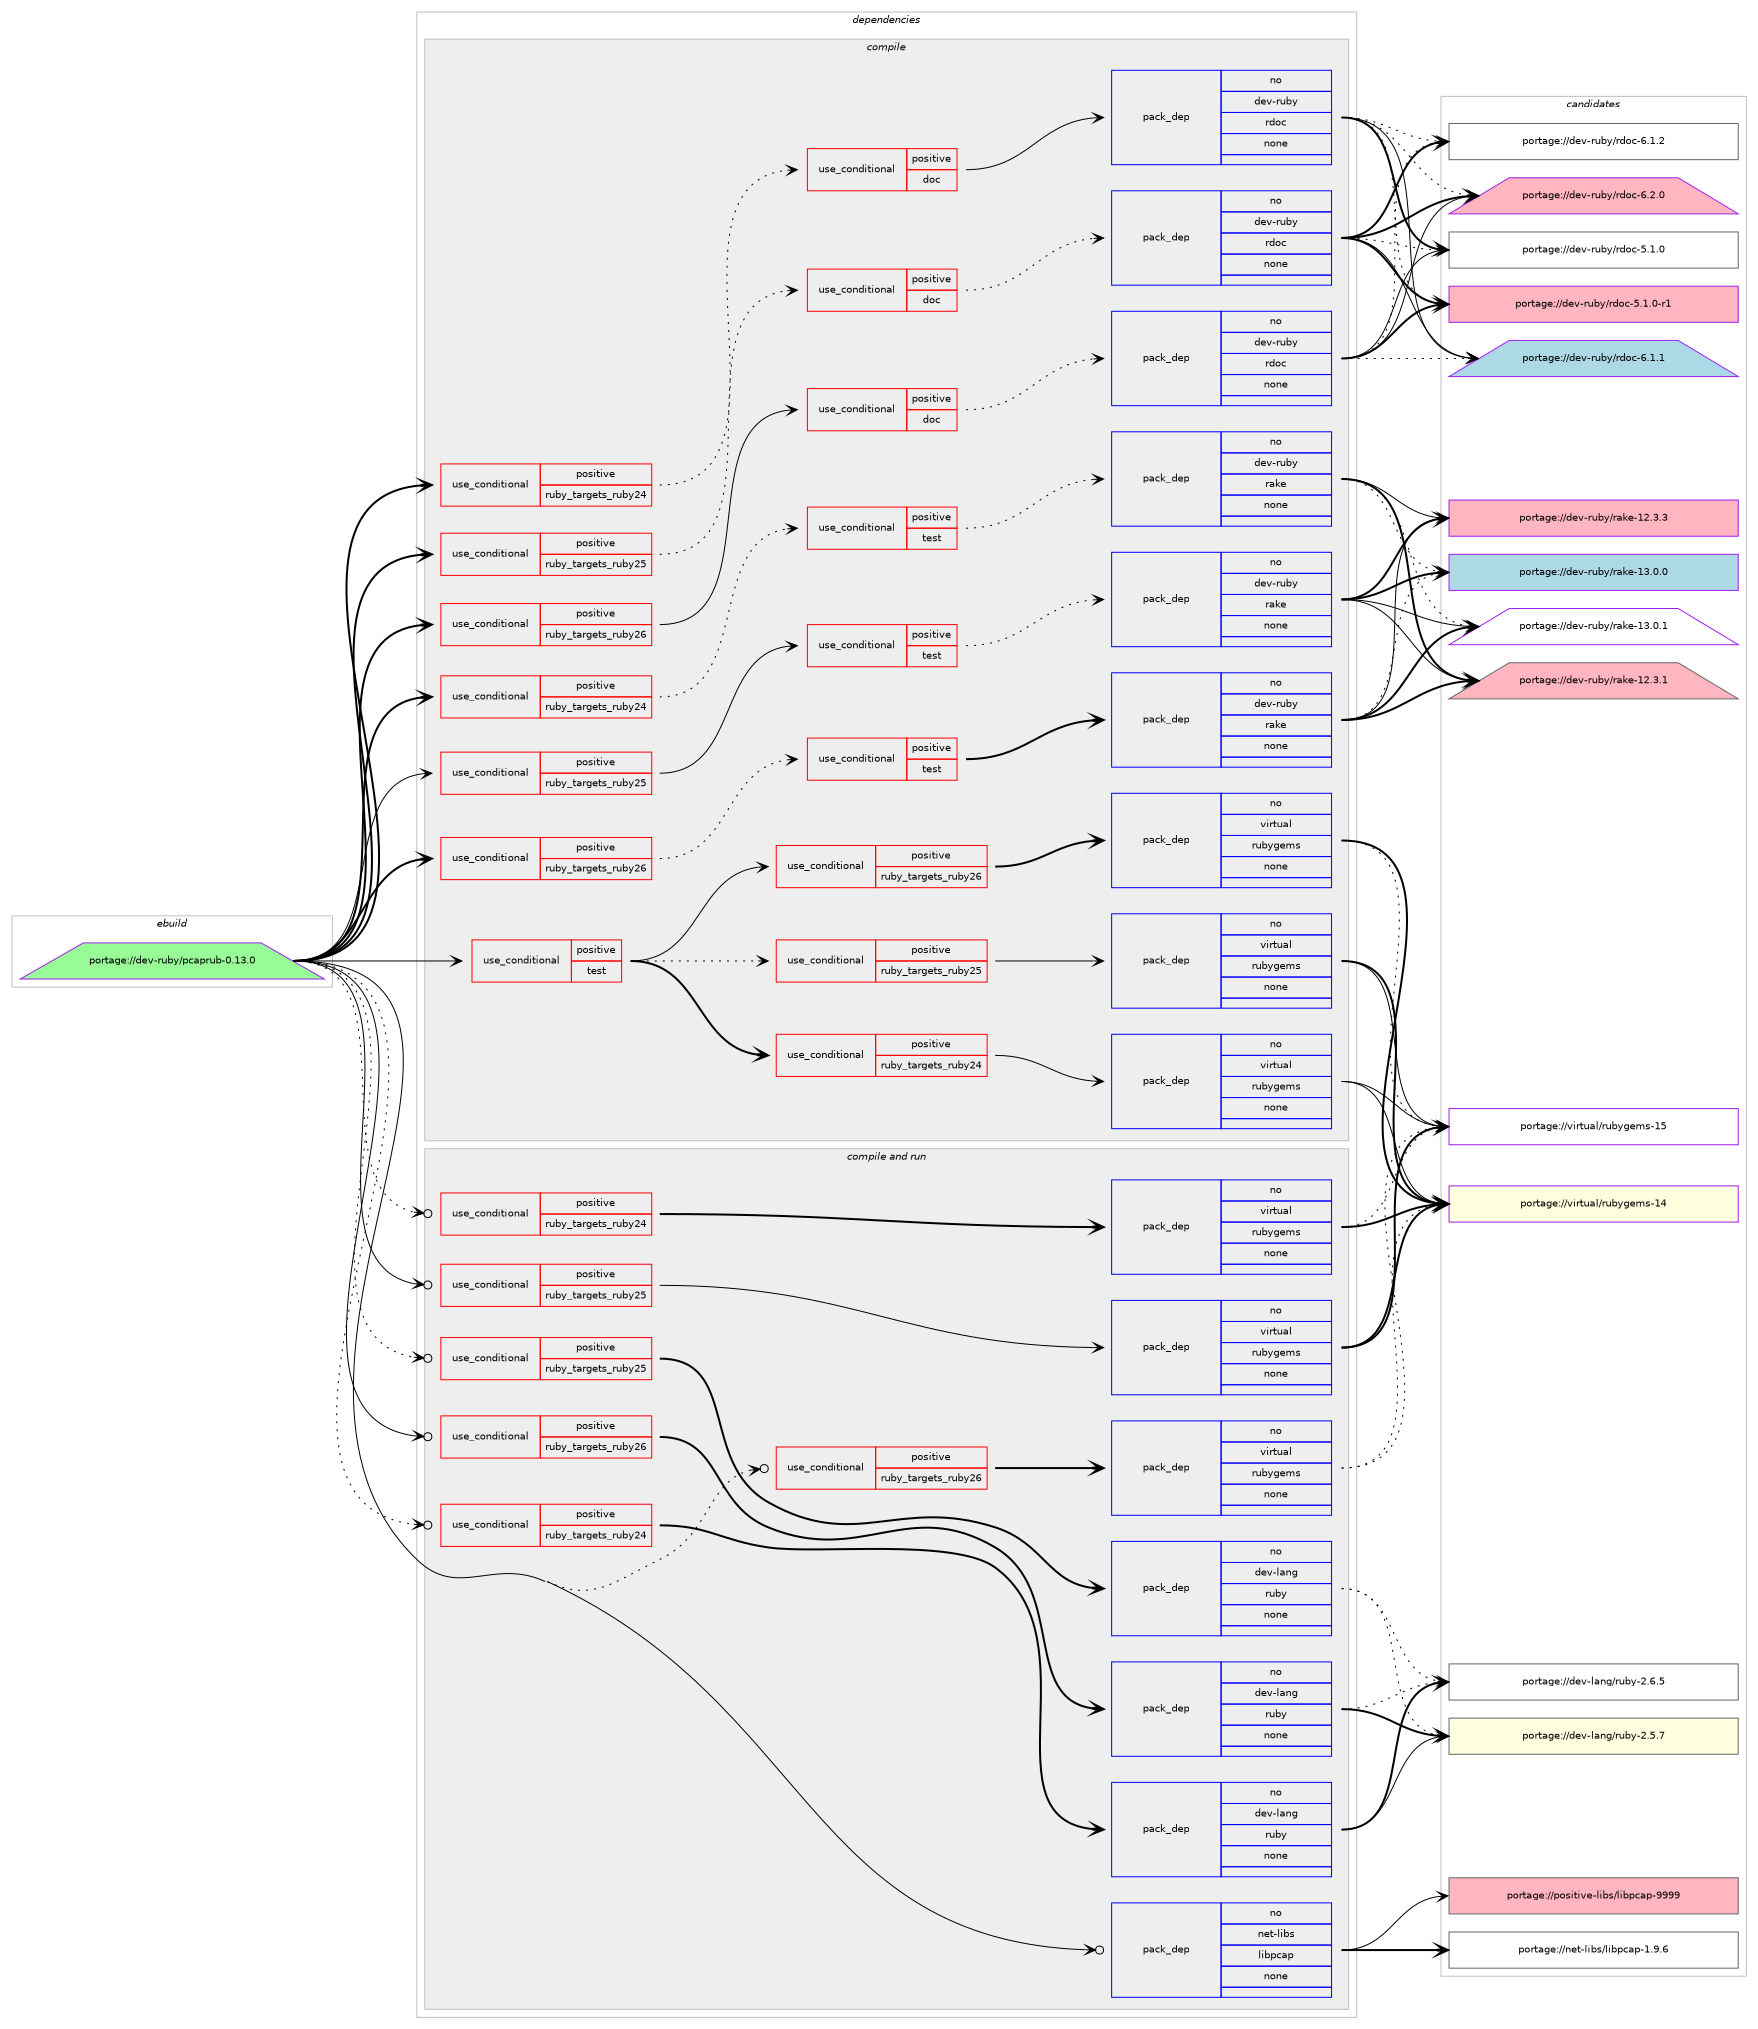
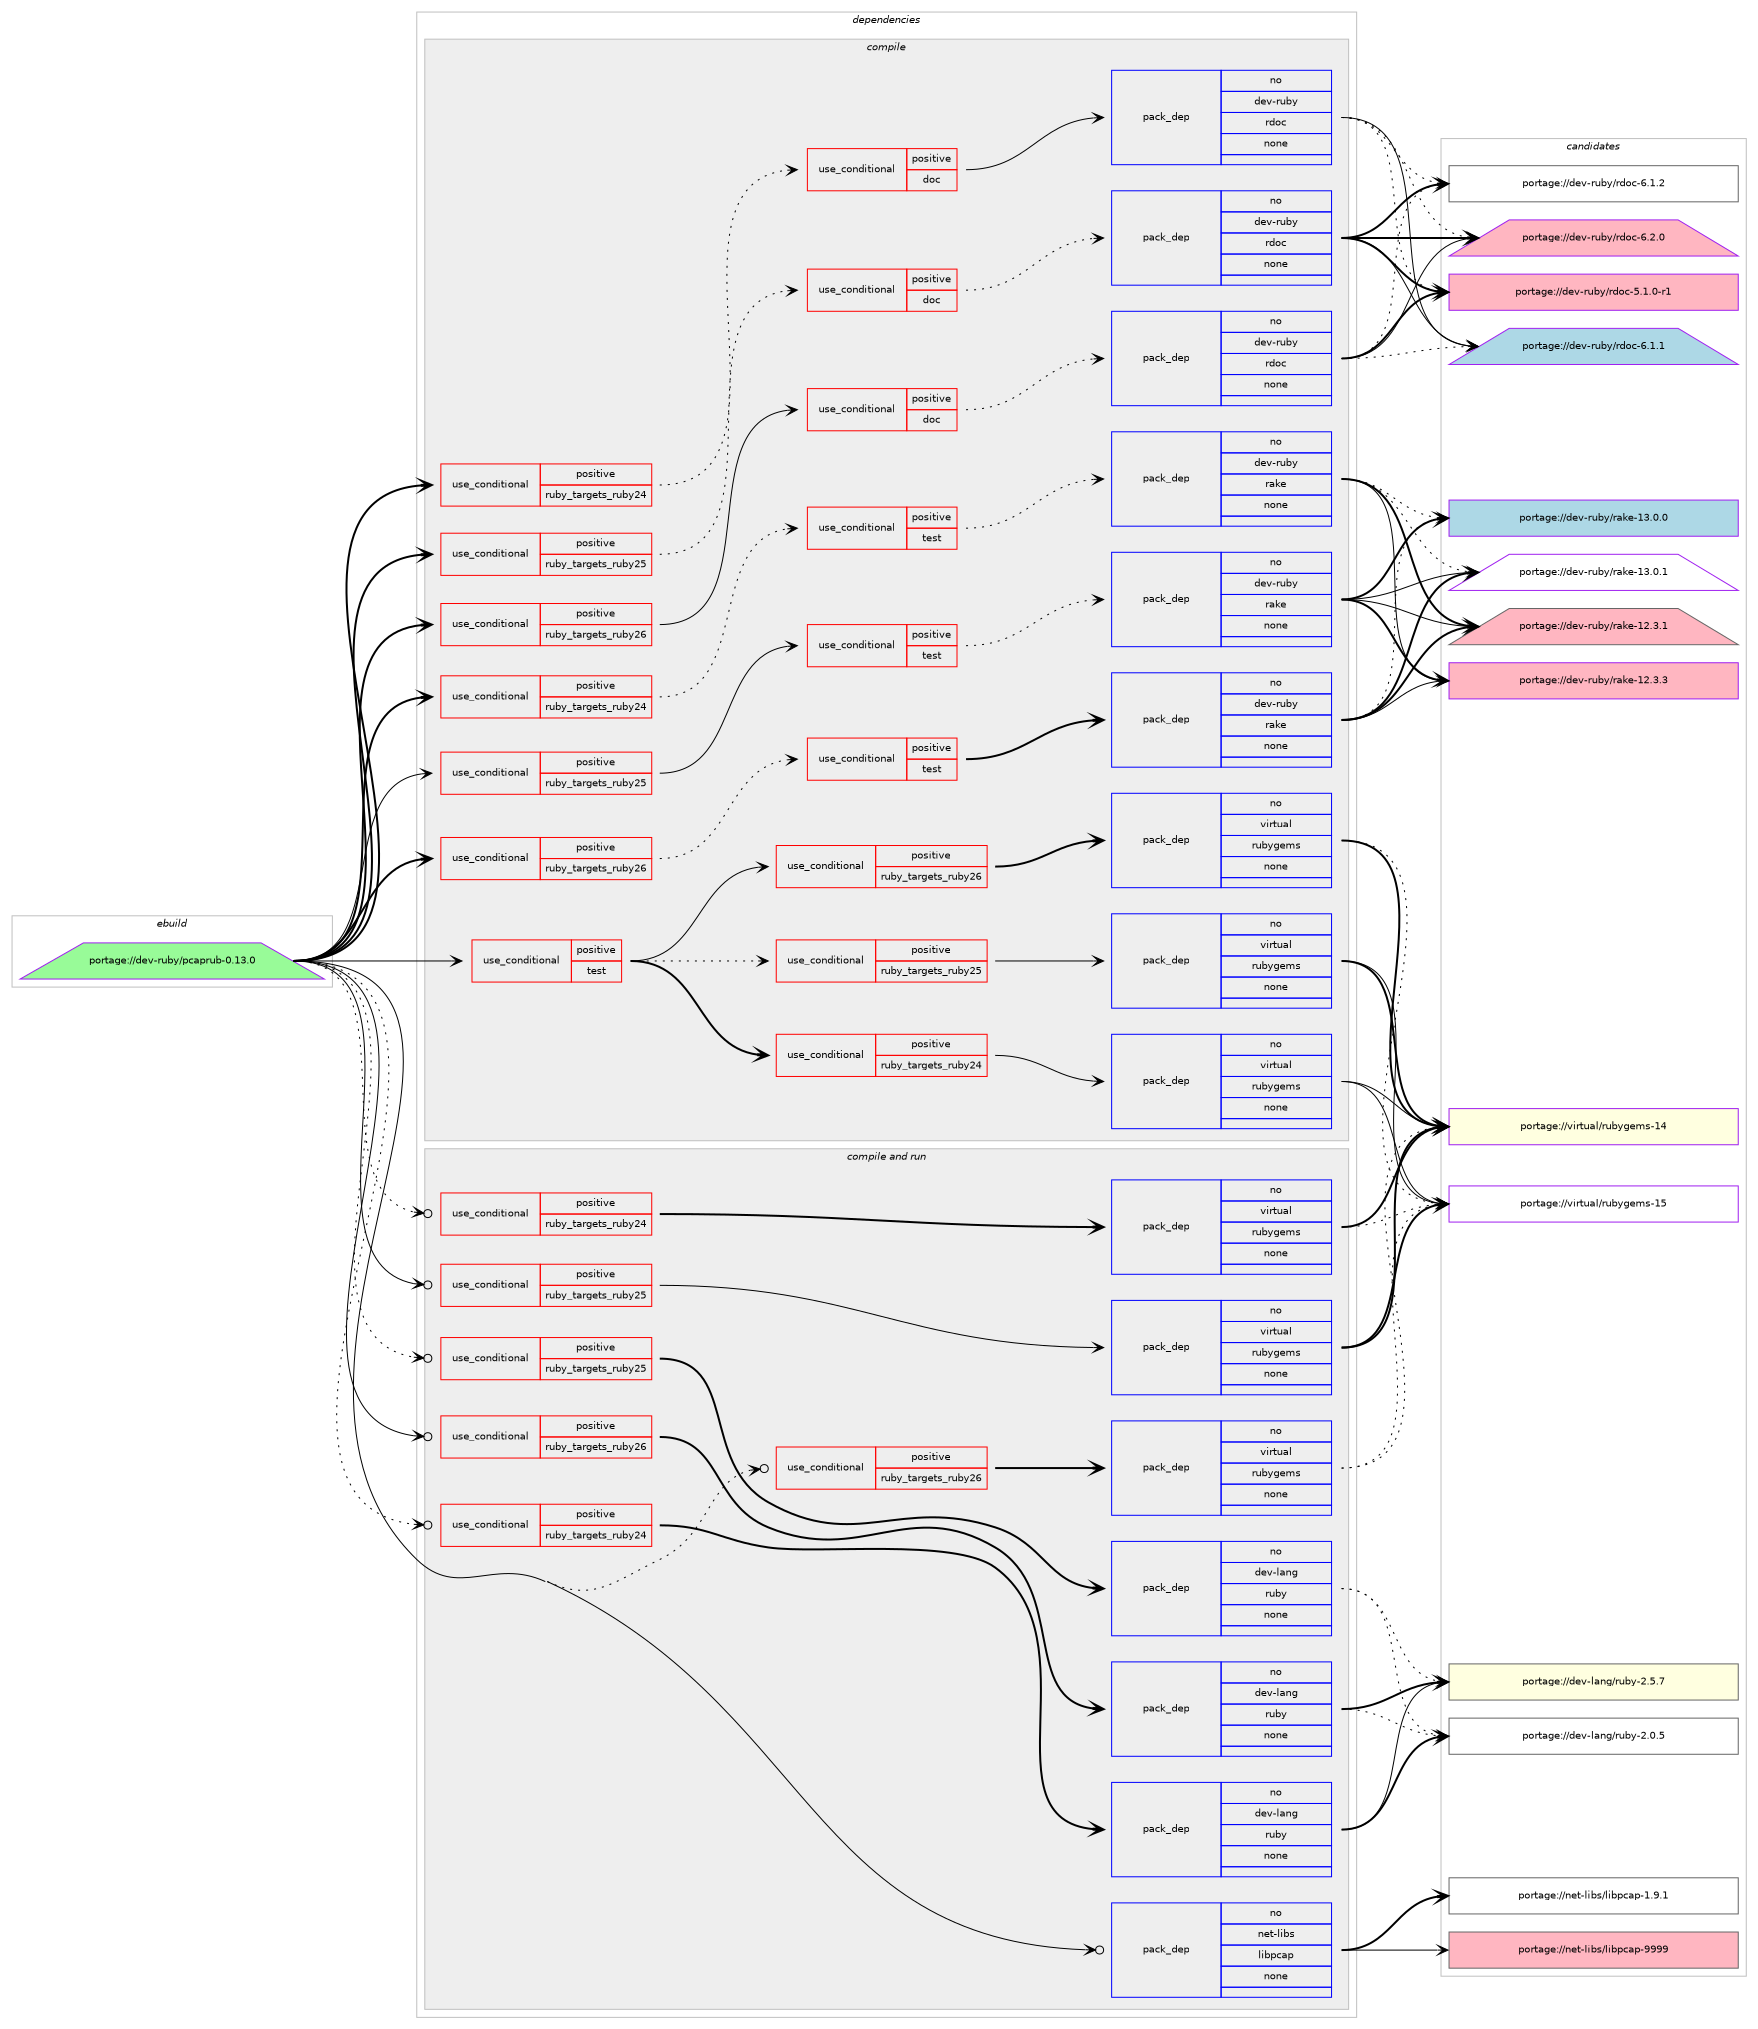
(1594, 250) -> none
(1594, 1682) -> (1594, 1736)
(1594, 1896) -> (1594, 1950)
(1594, 1950) -> (1594, 1896)
